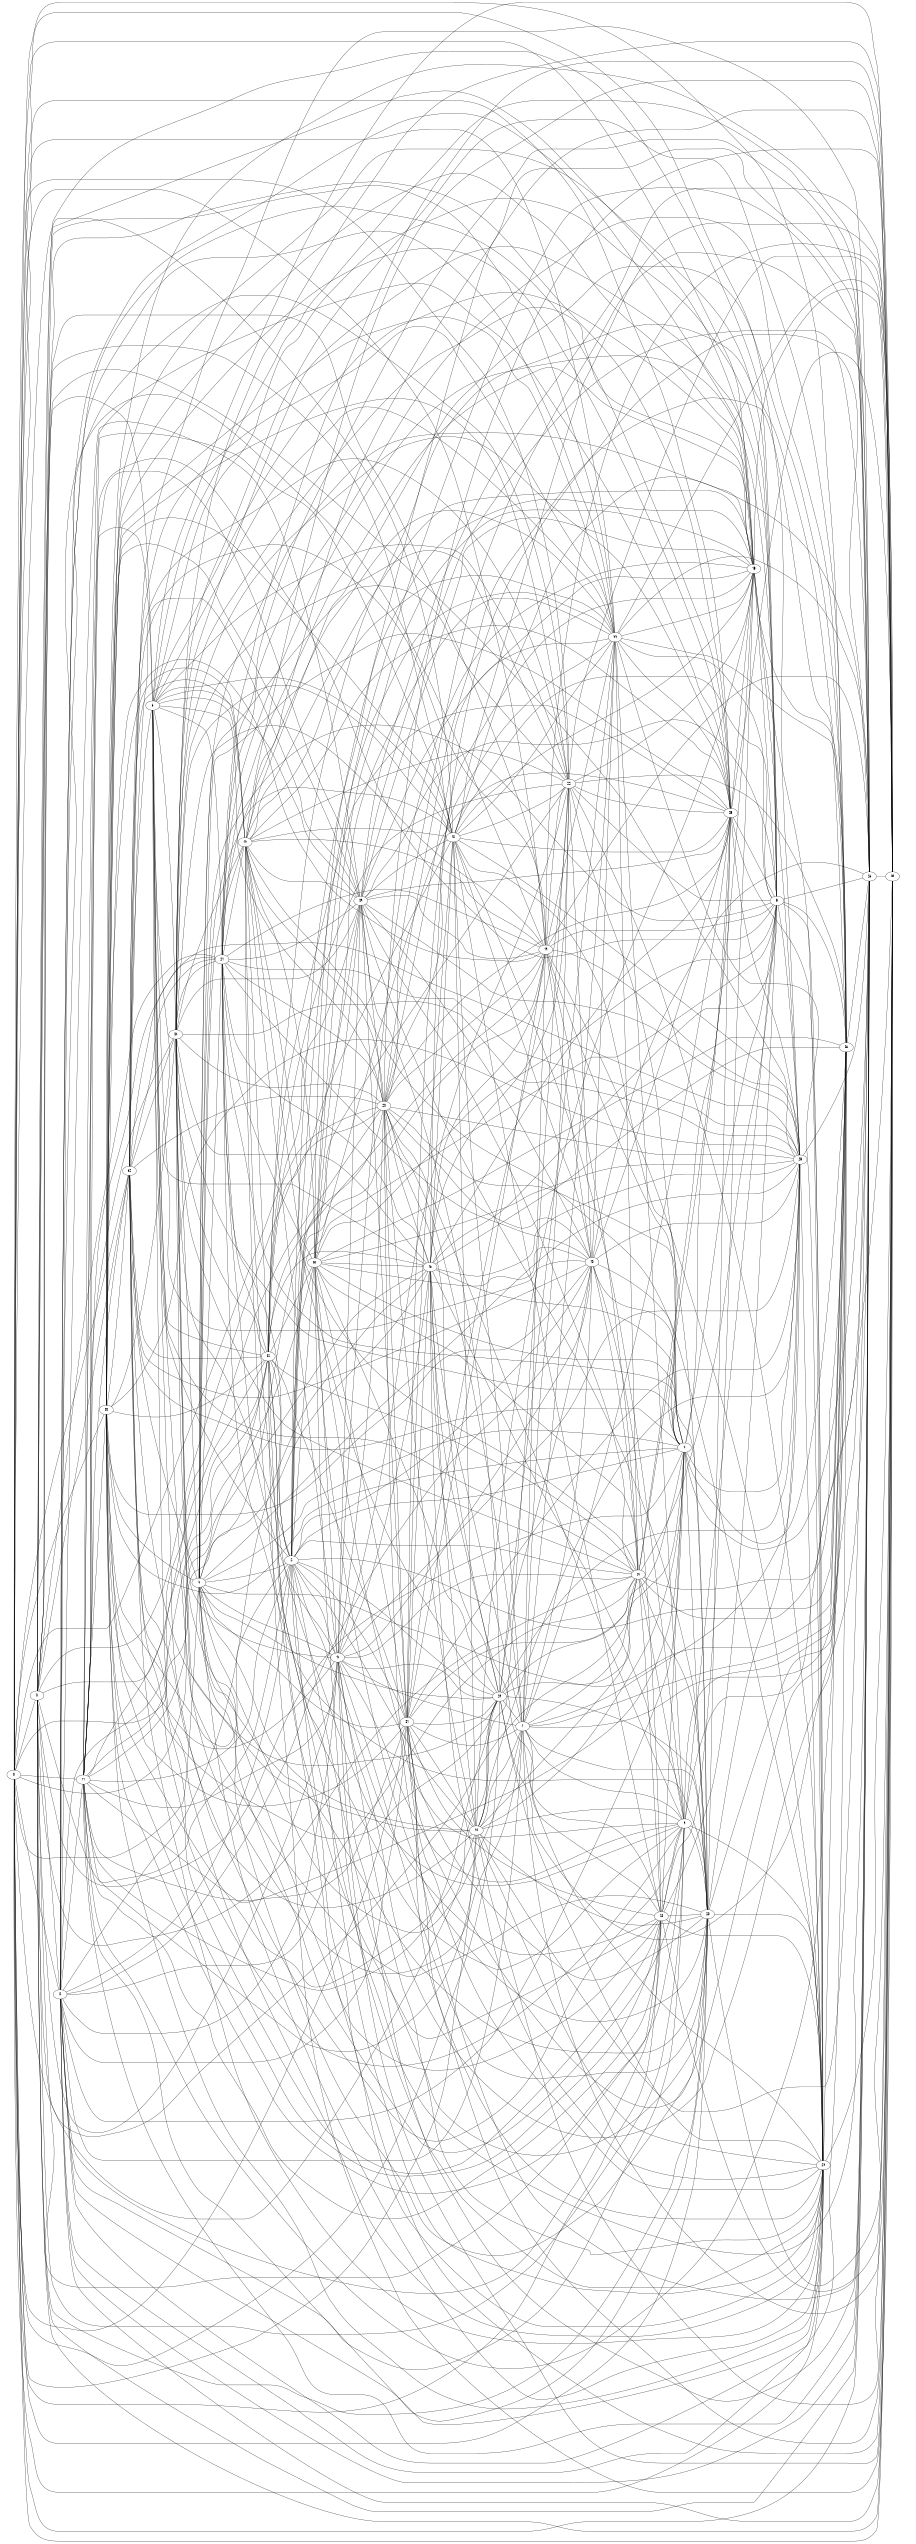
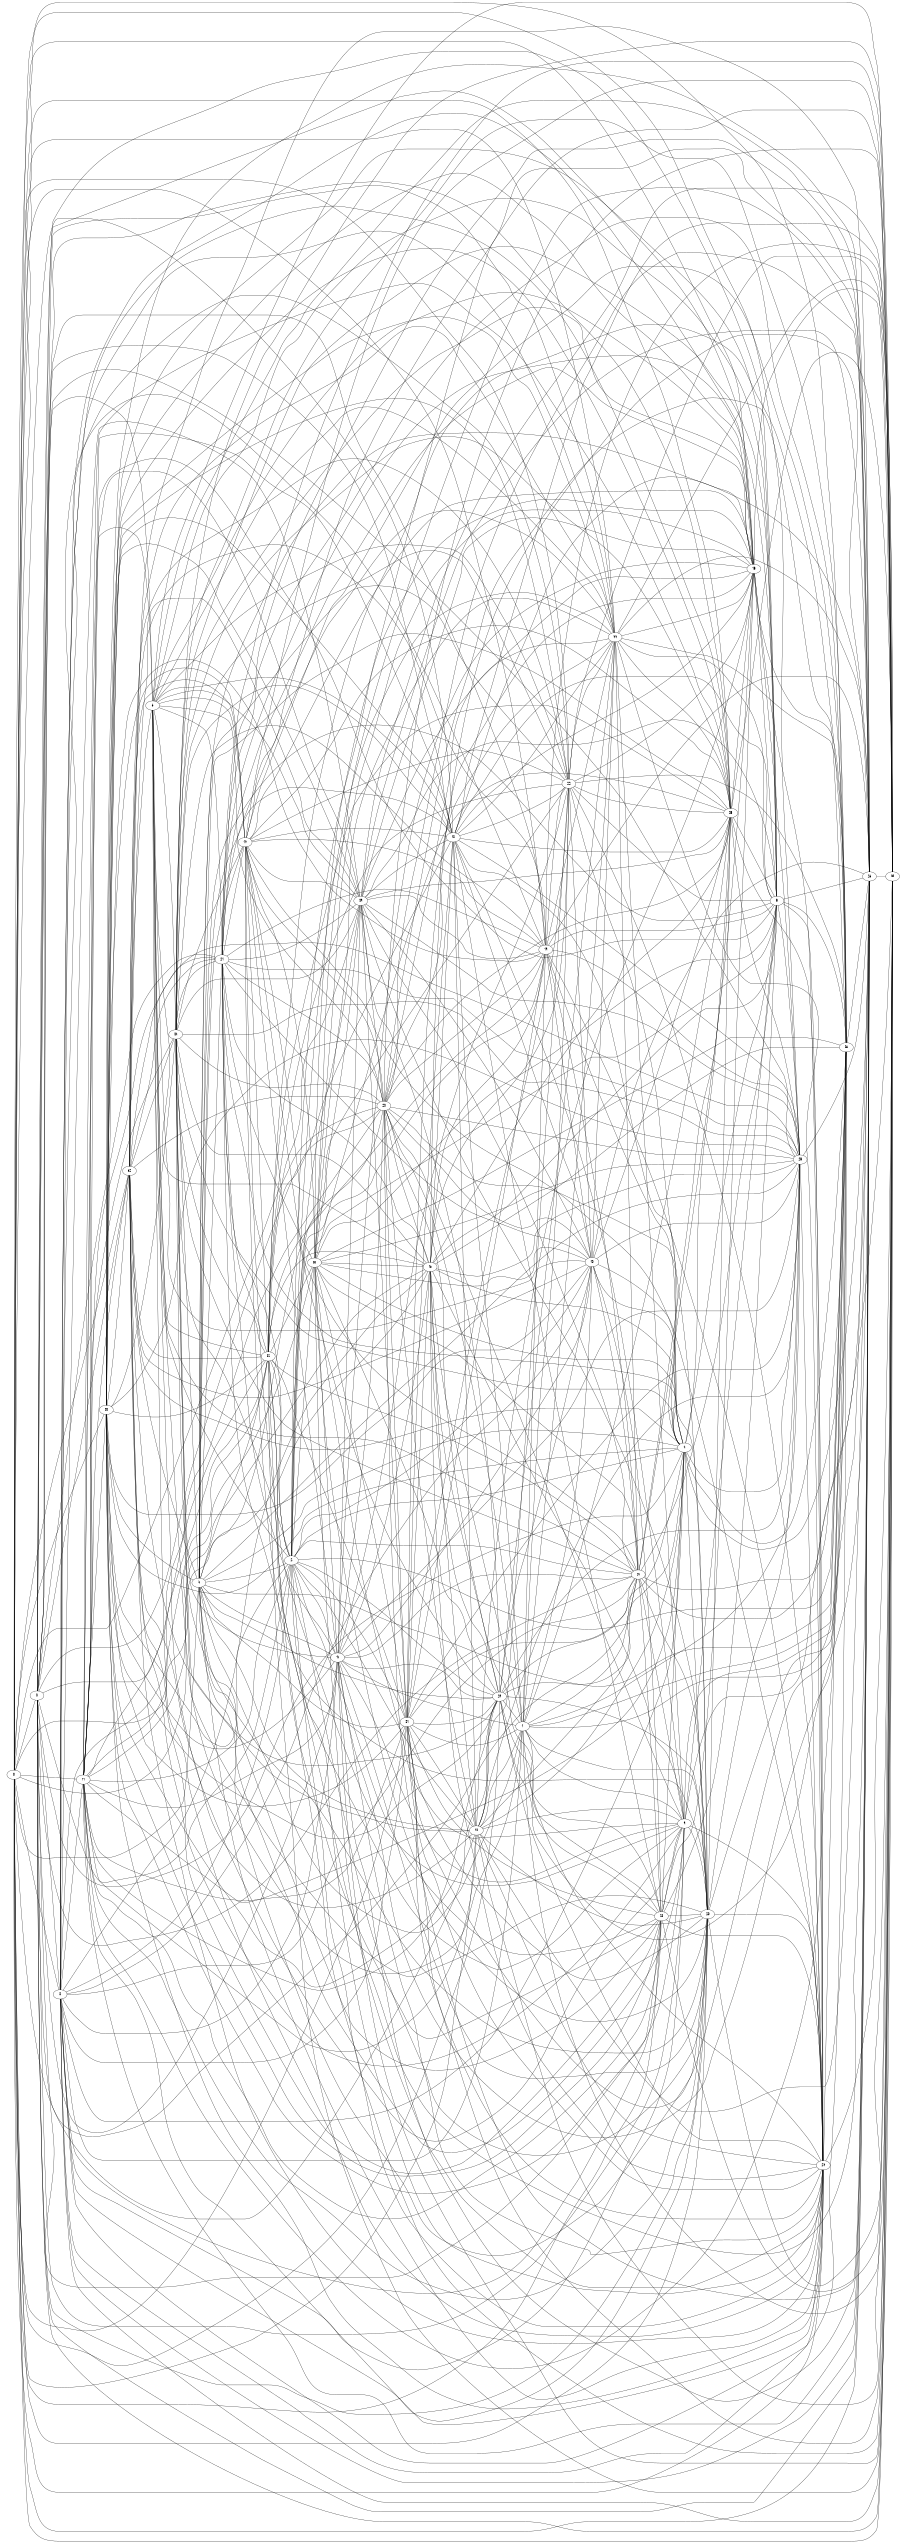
(381, 618) -> (580, 707)
none -> (549, 1836)
none -> (391, 2265)
